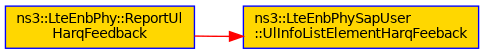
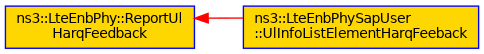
(212, 36) -> (226, 18)
